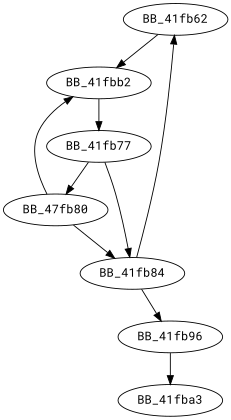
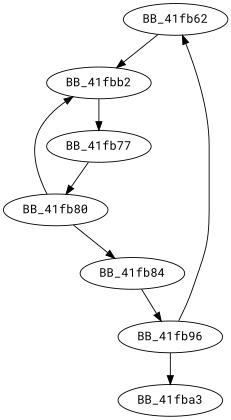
(161, 152) -> (209, 183)
(119, 205) -> none
(56, 210) -> (56, 210)
